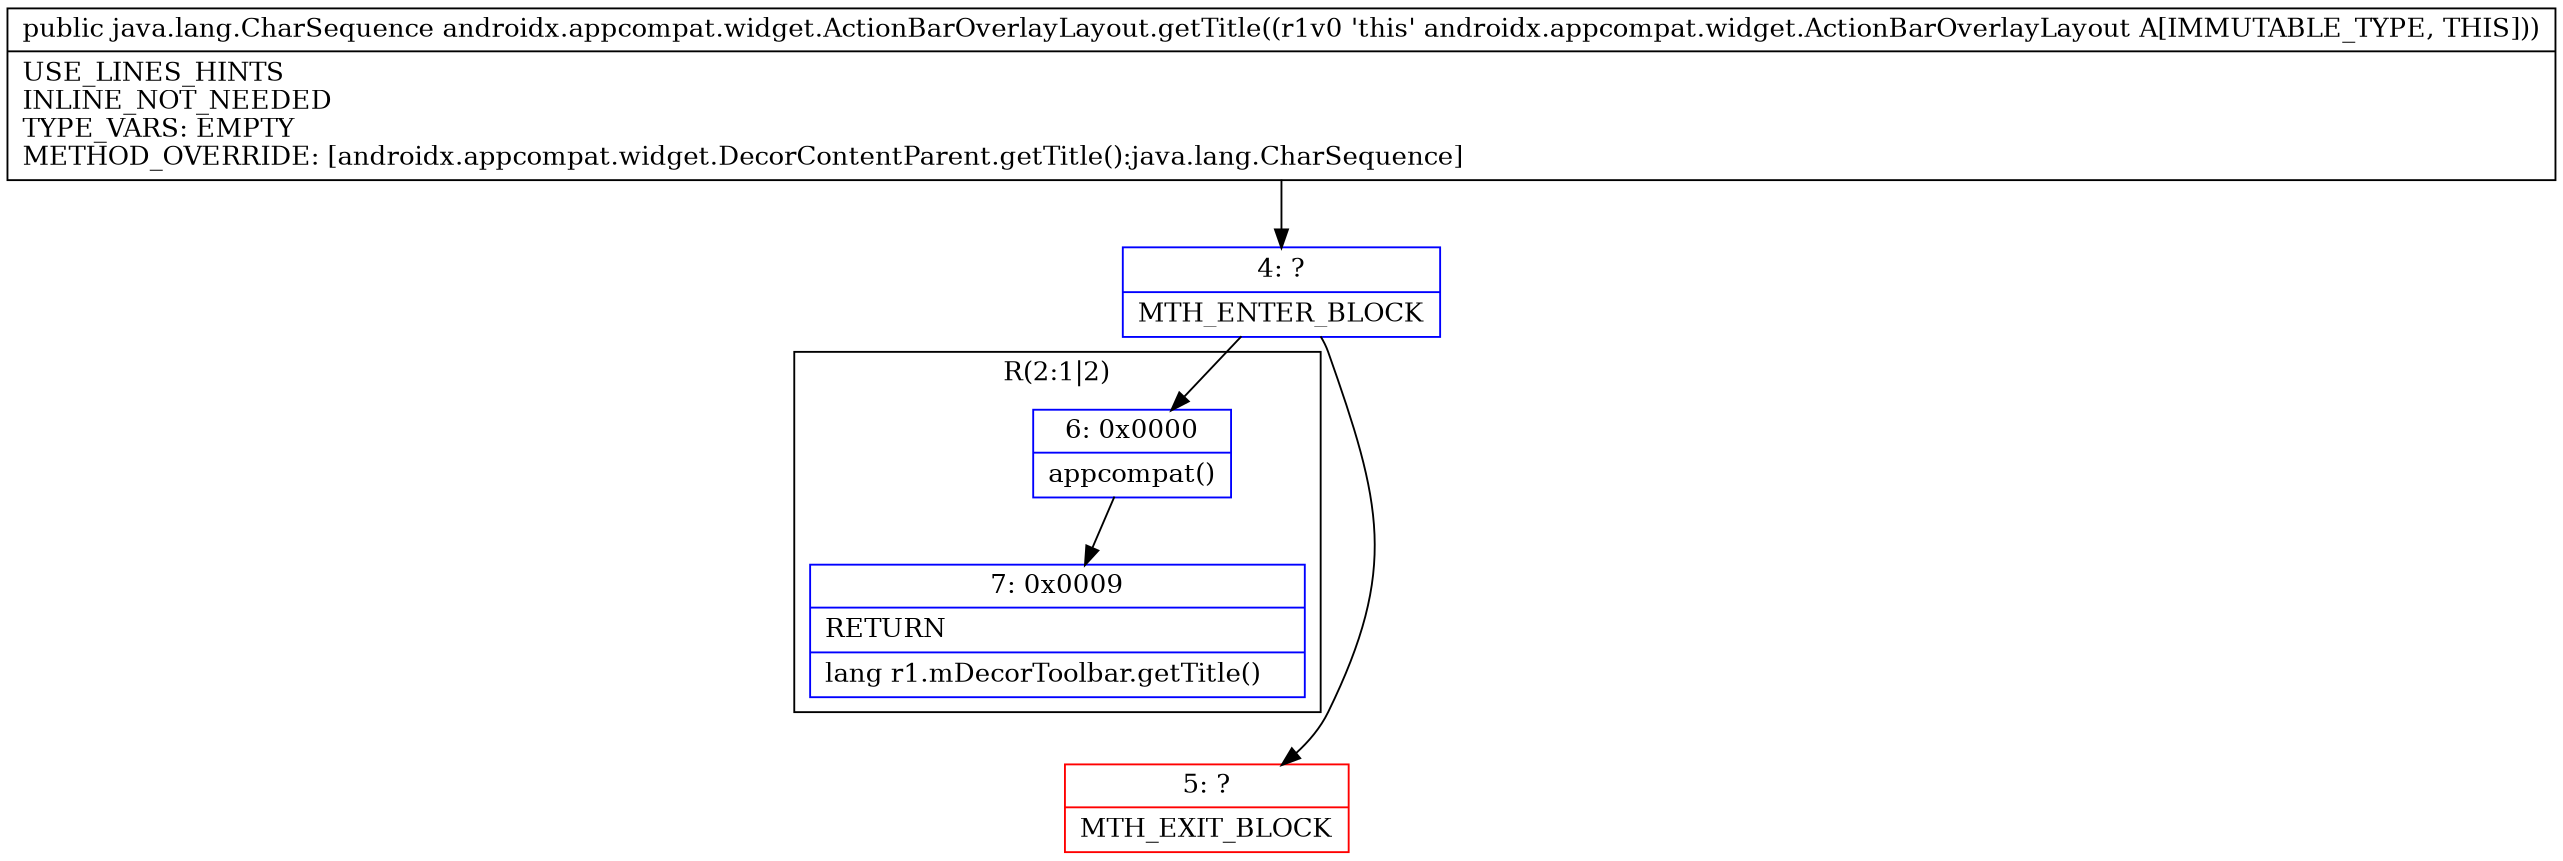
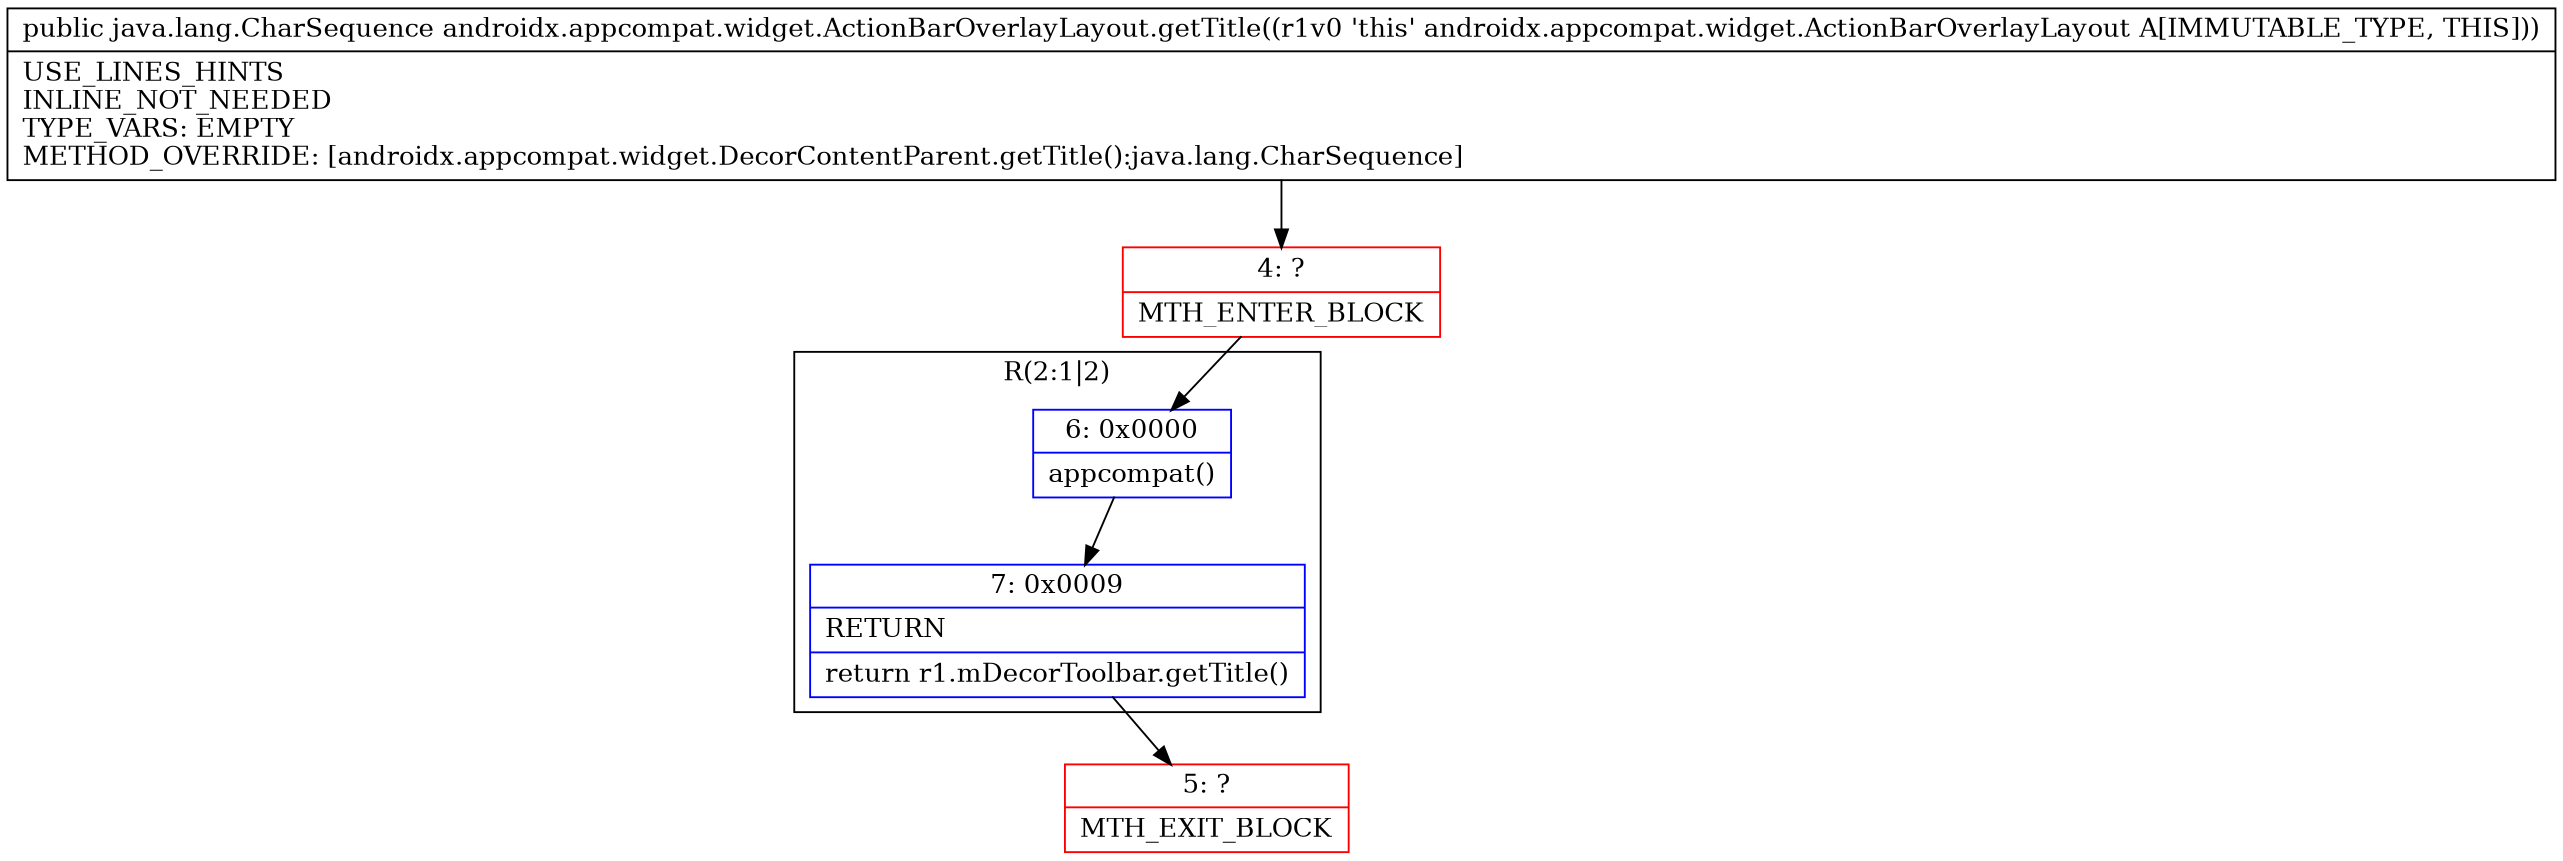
(1281, 292) -> (1281, 292)
(1374, 550) -> (1135, 723)
(1043, 674) -> (1057, 674)
